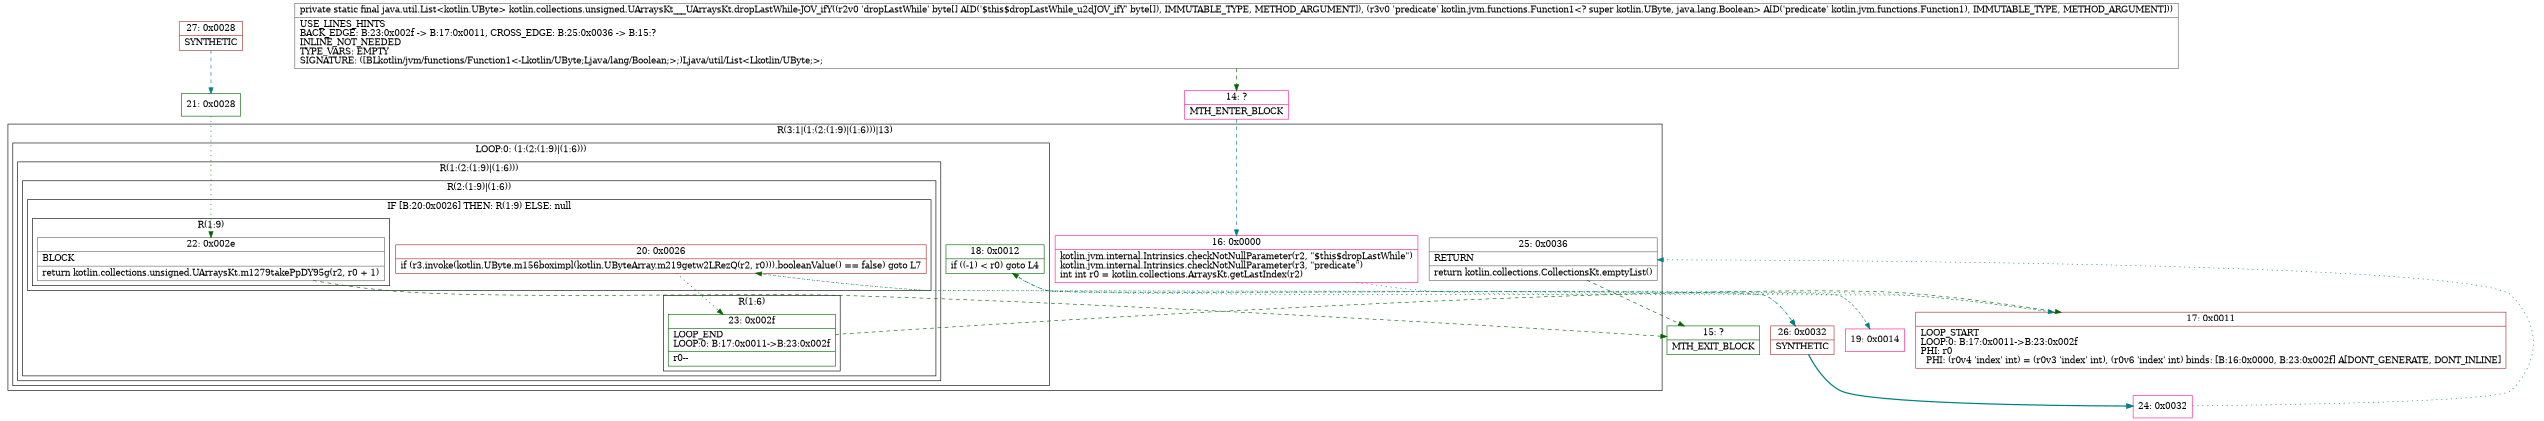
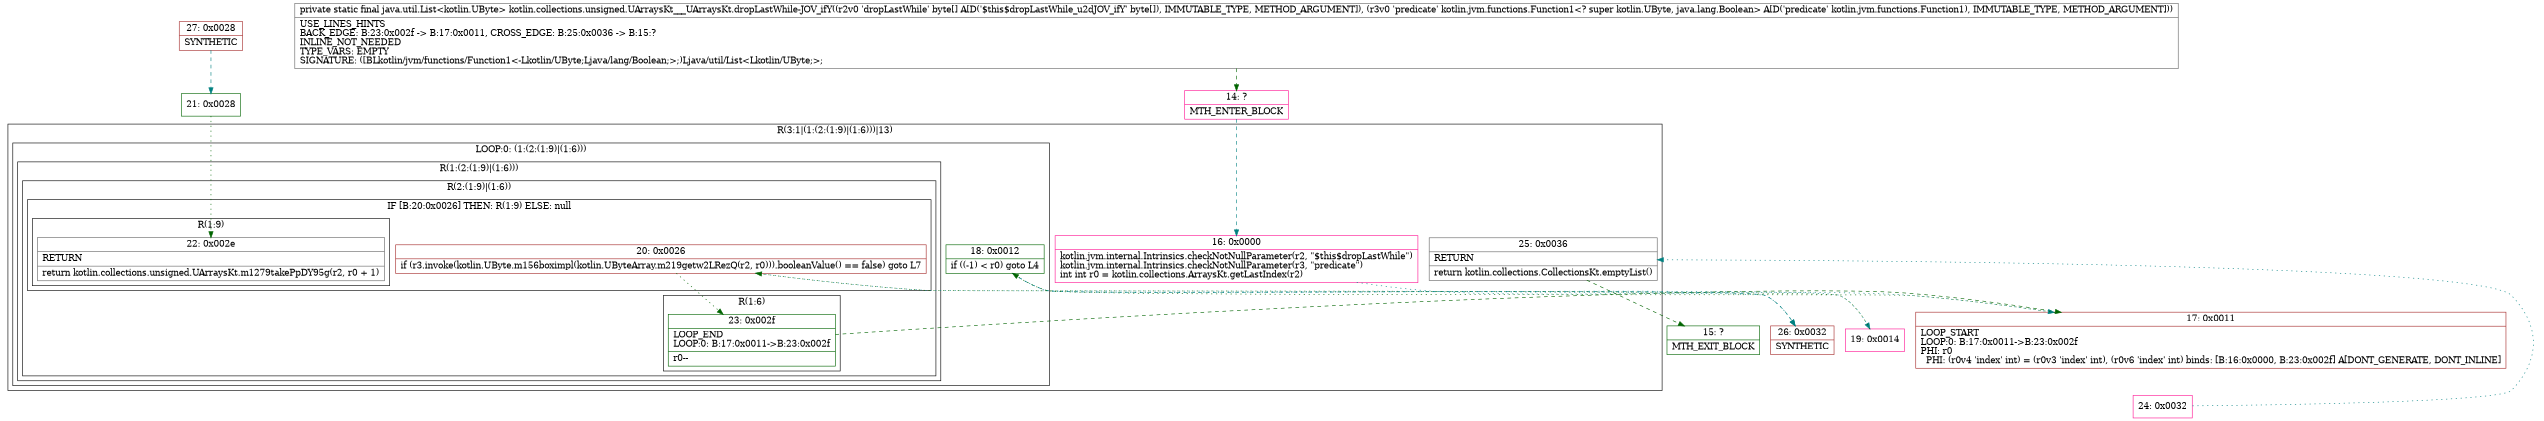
(58, 259) -> (62, 259)
(987, 301) -> none
(1959, 403) -> none
